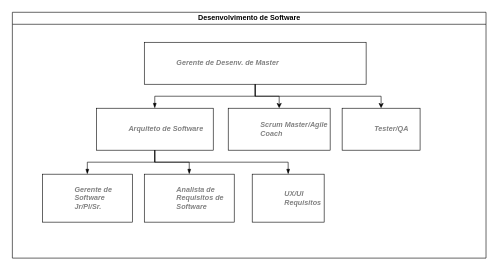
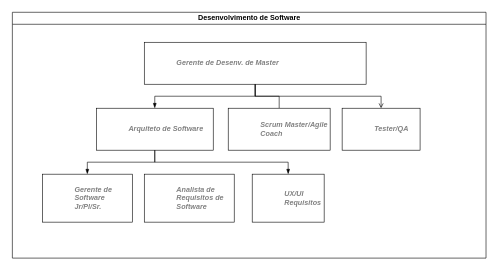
(279, 102) -> (279, 104)
(381, 102) -> (381, 104)
(189, 167) -> none
